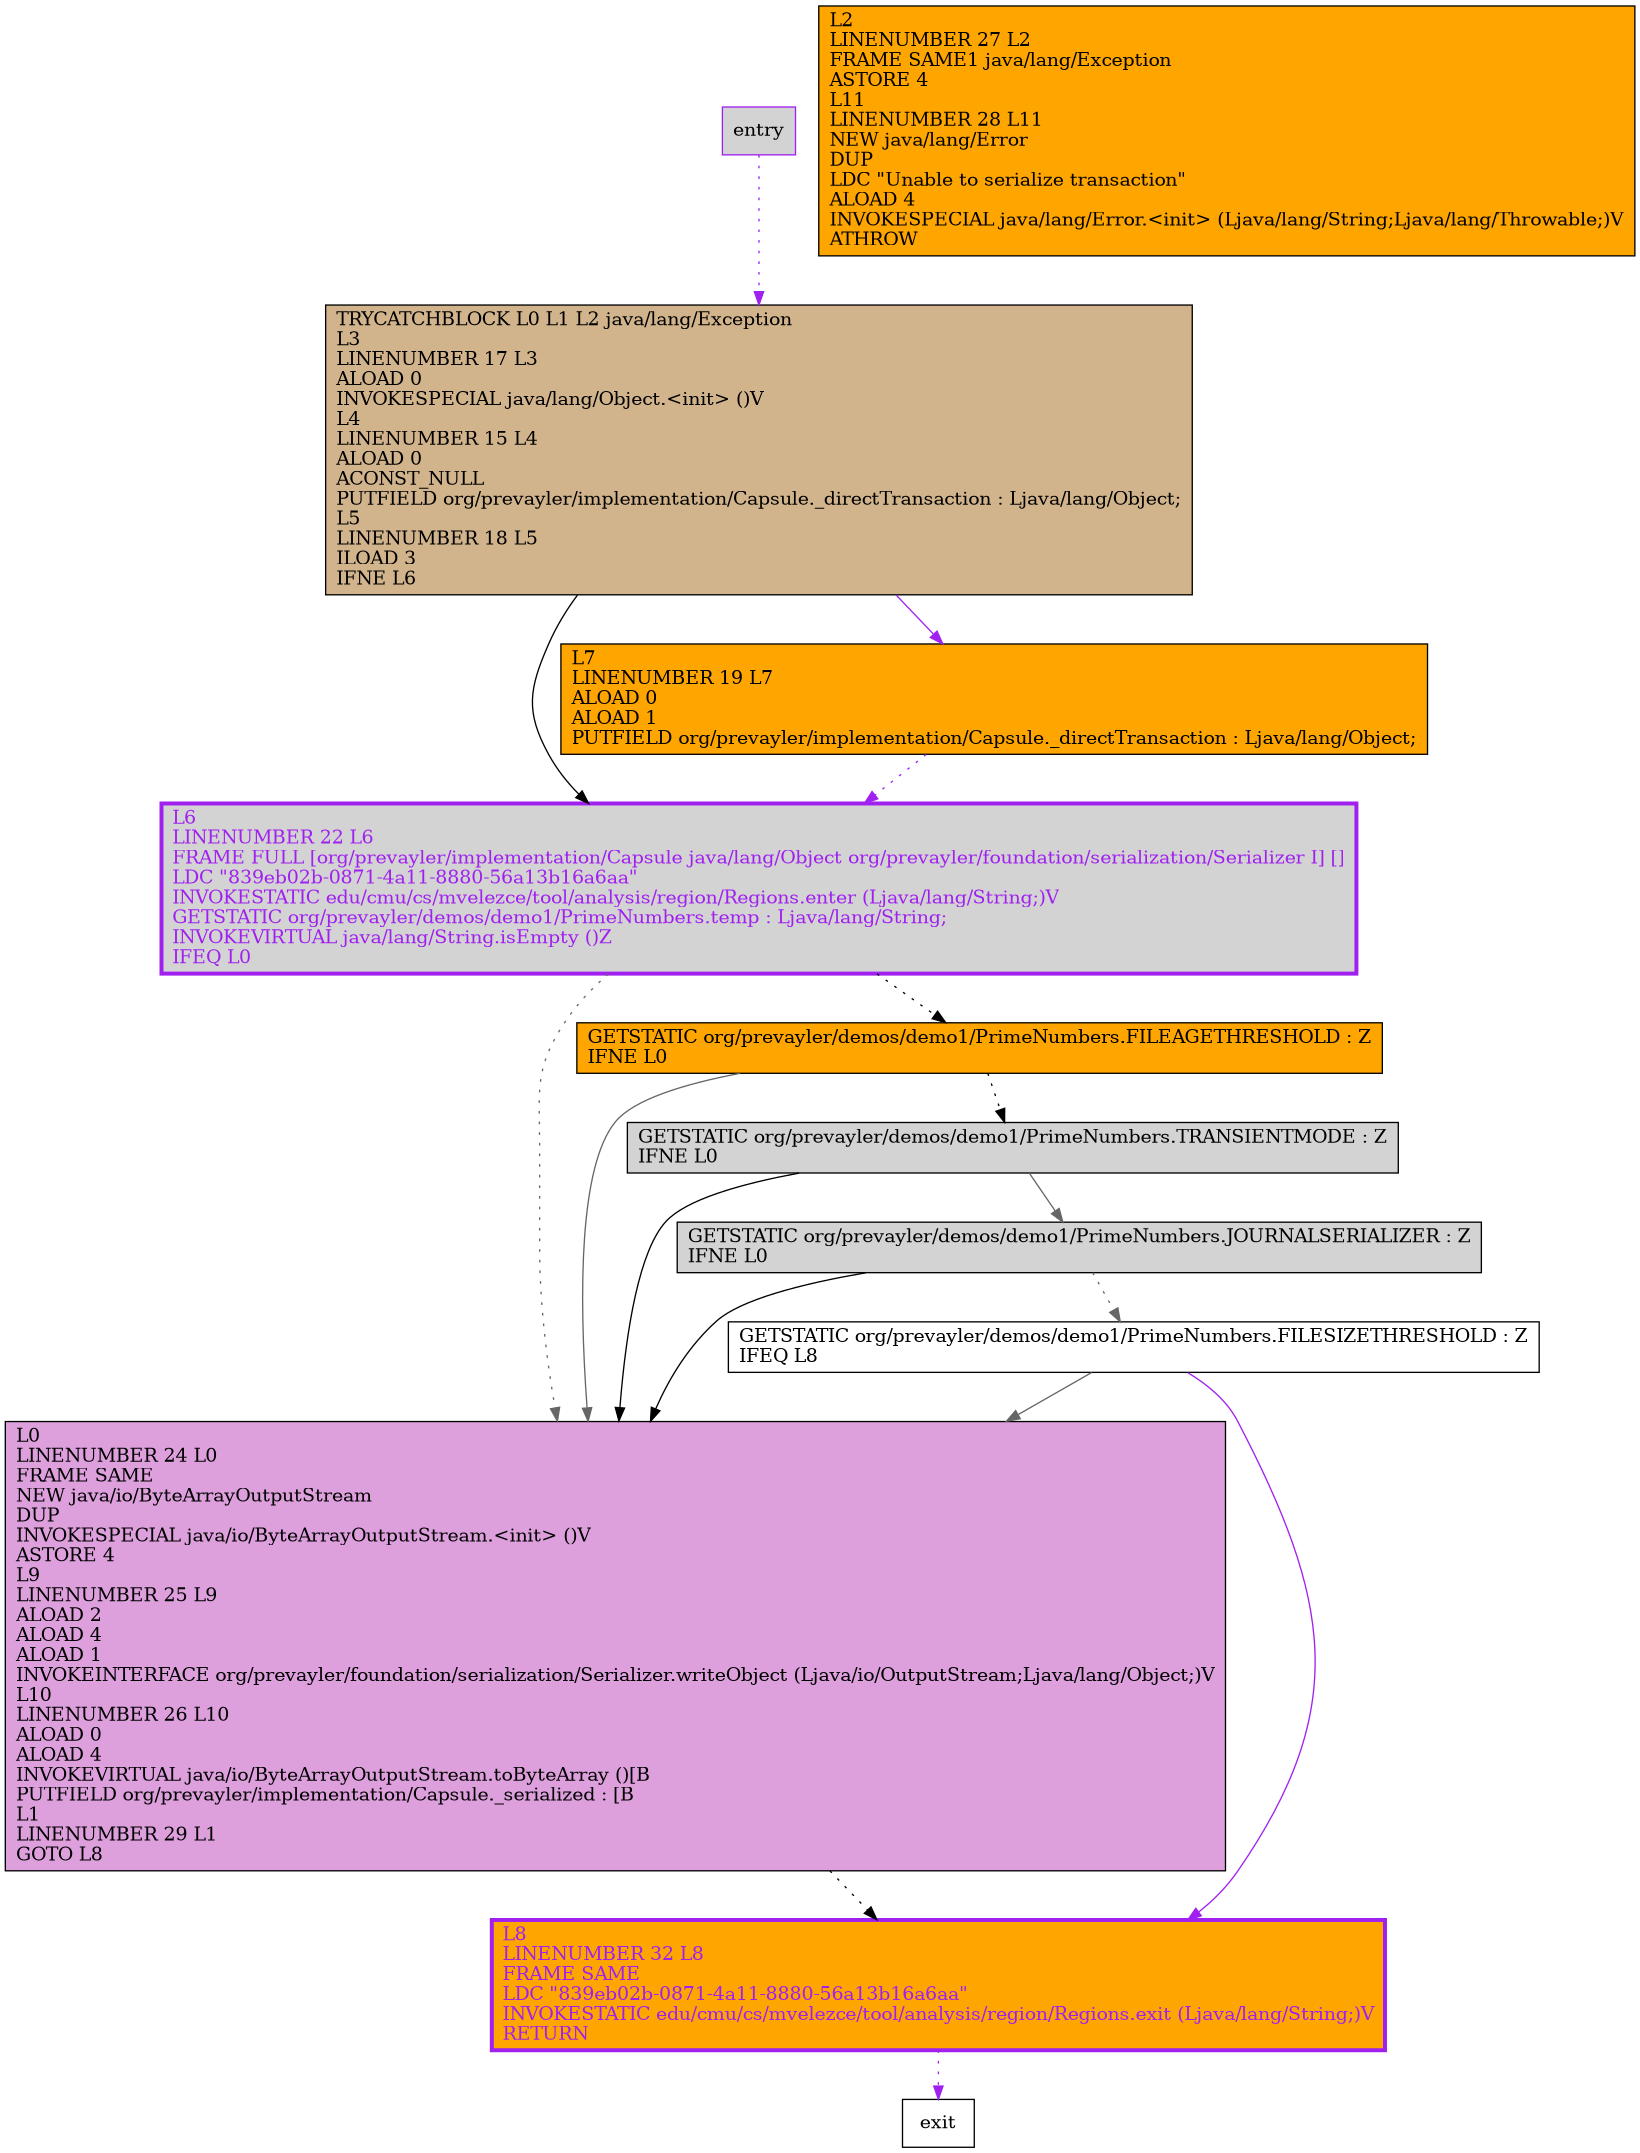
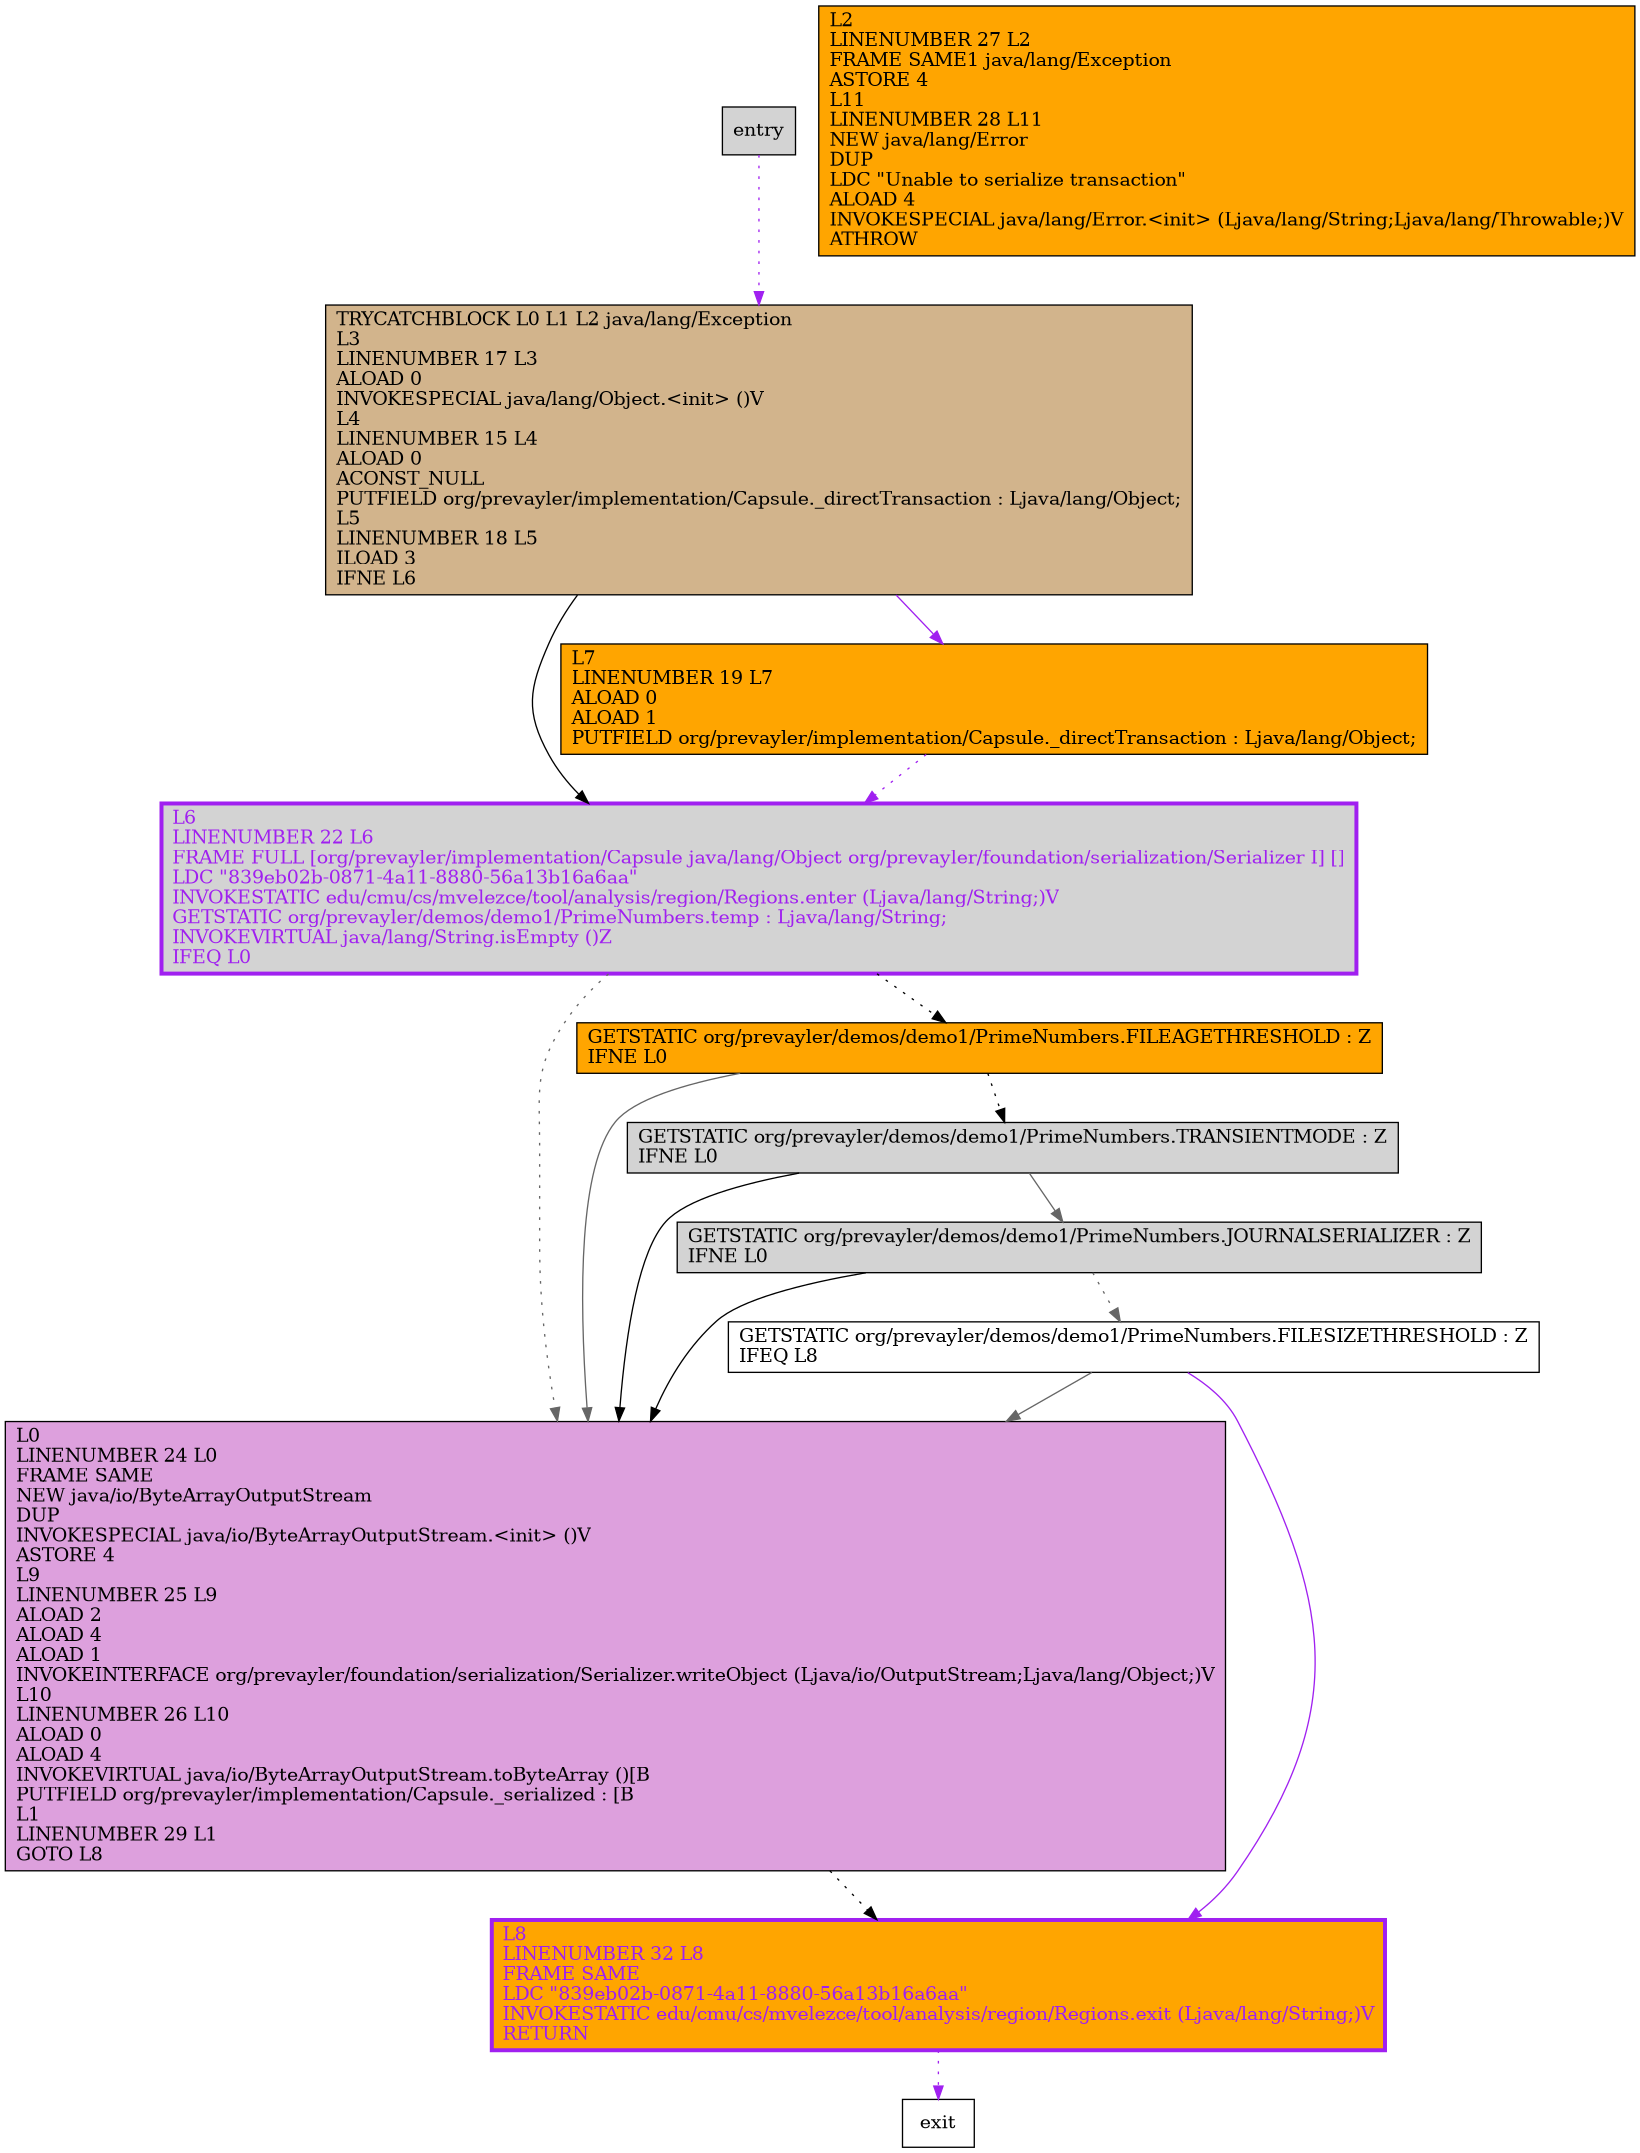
(759, 131) -> (759, 131)
